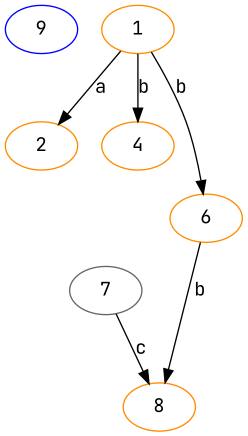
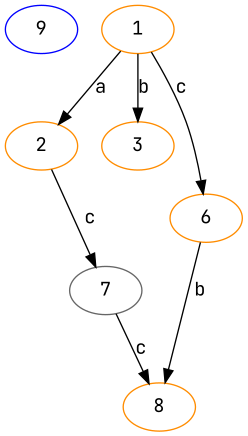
(181, 88) -> (181, 88)
(138, 146) -> (138, 146)
none -> (71, 212)
